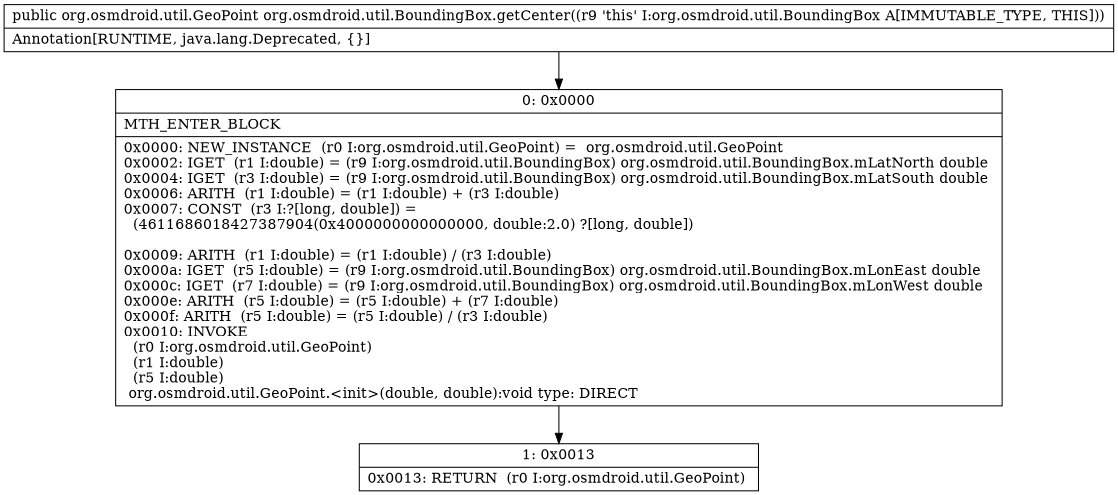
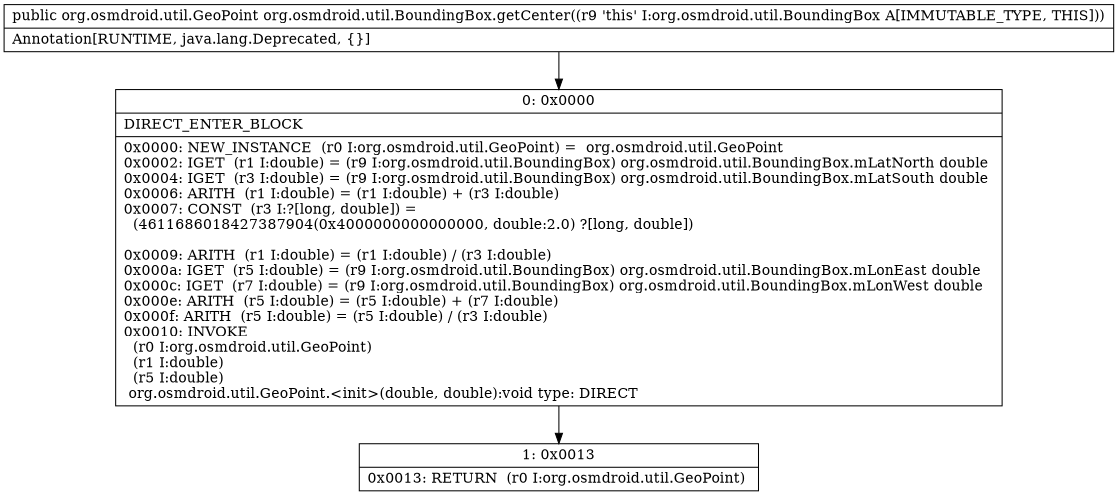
(203, 124) -> (213, 124)
